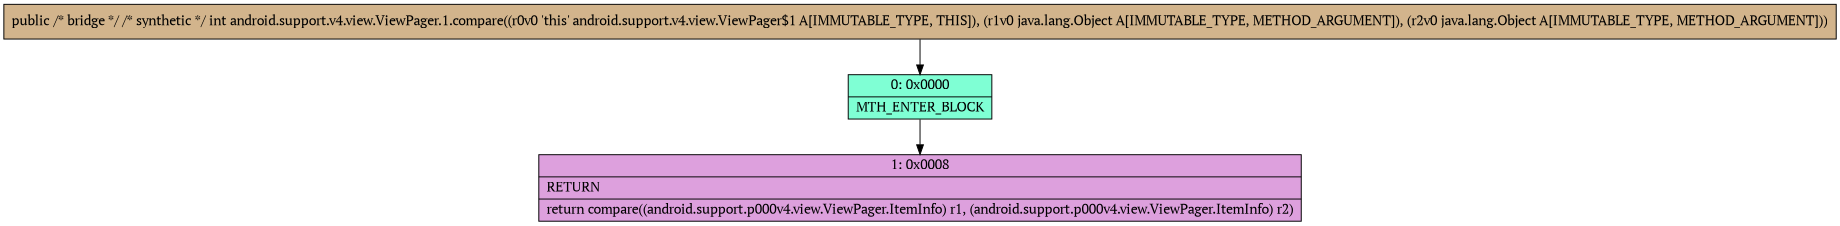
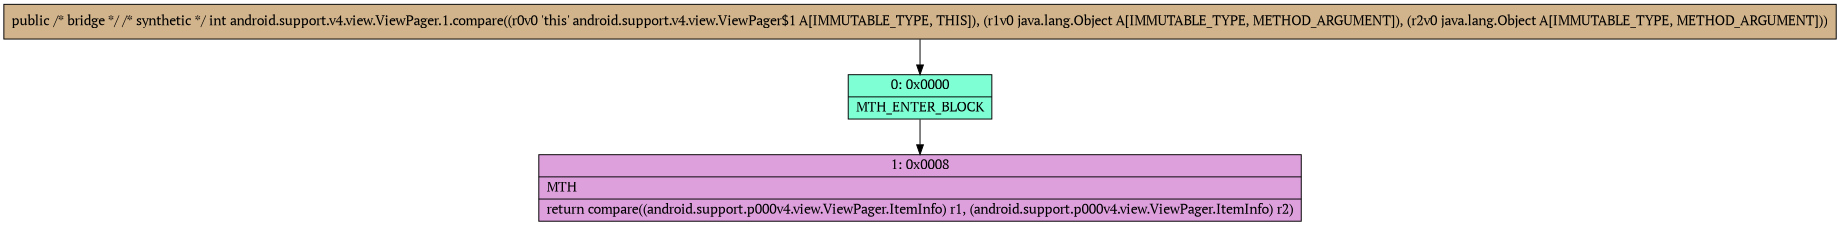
(574, 187) -> (562, 187)
